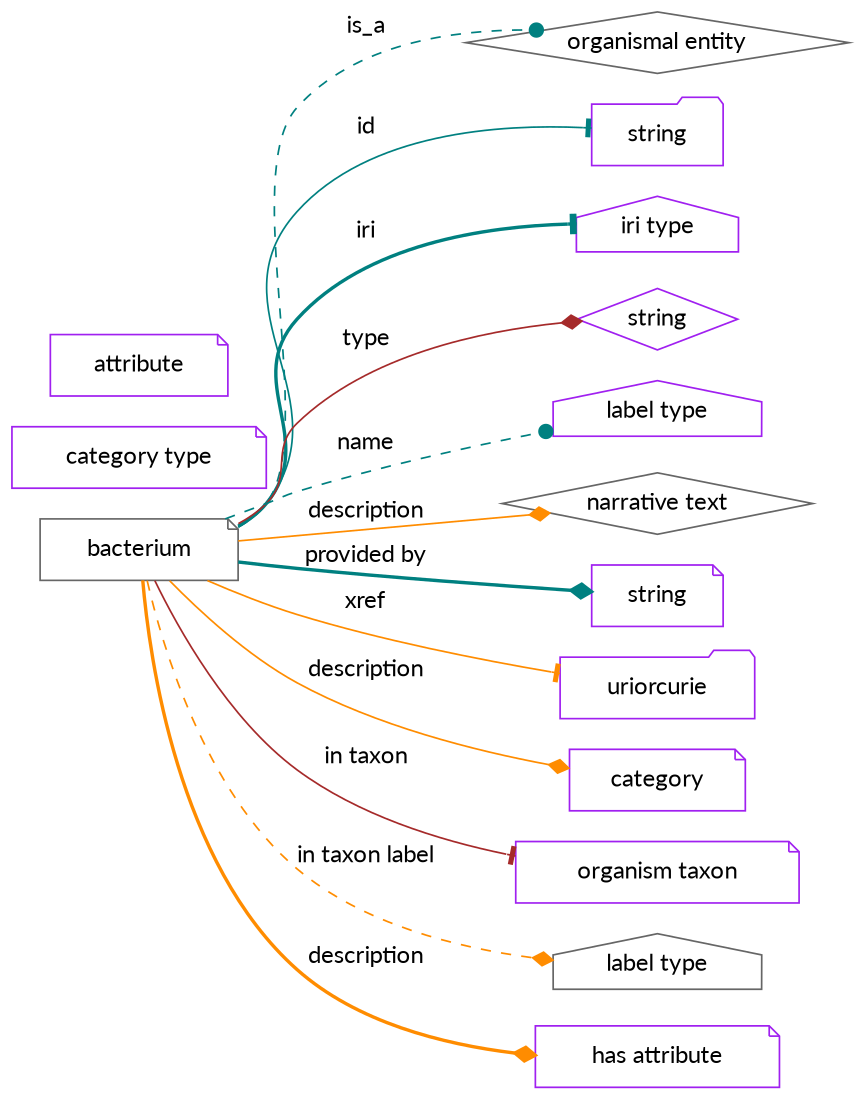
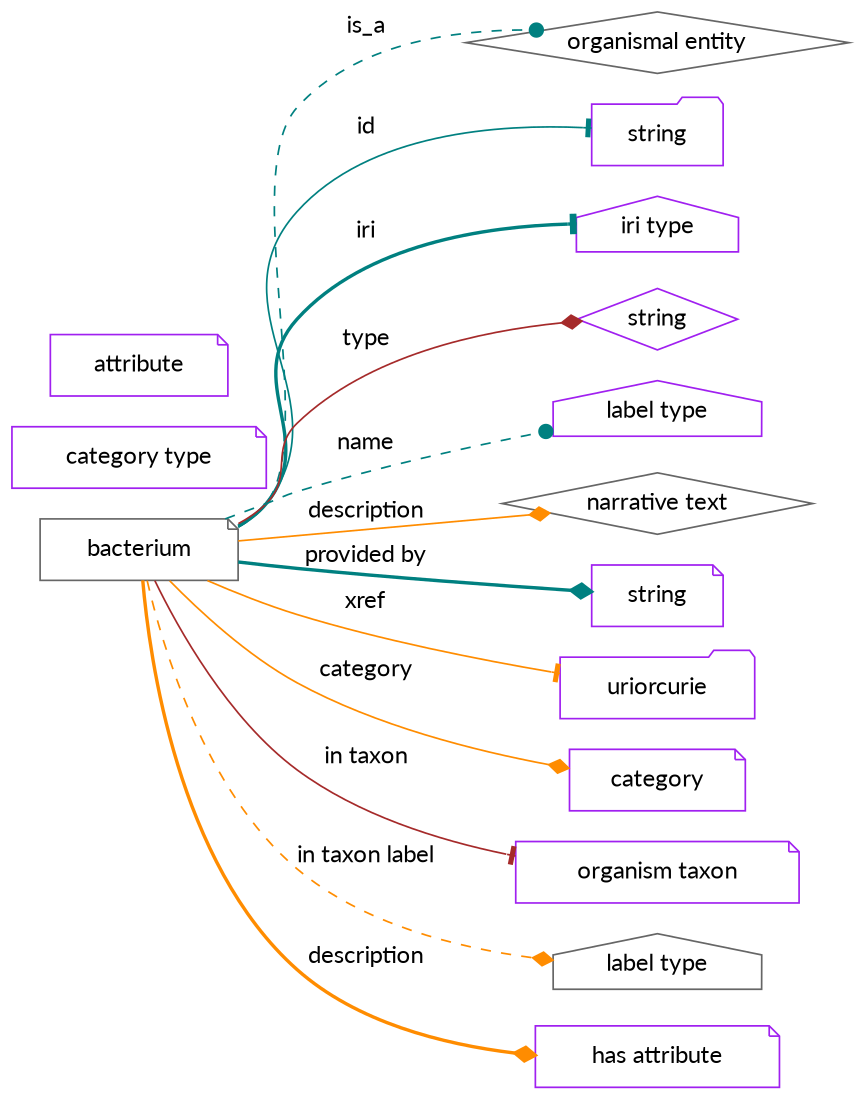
(366, 670) -> (366, 670)
